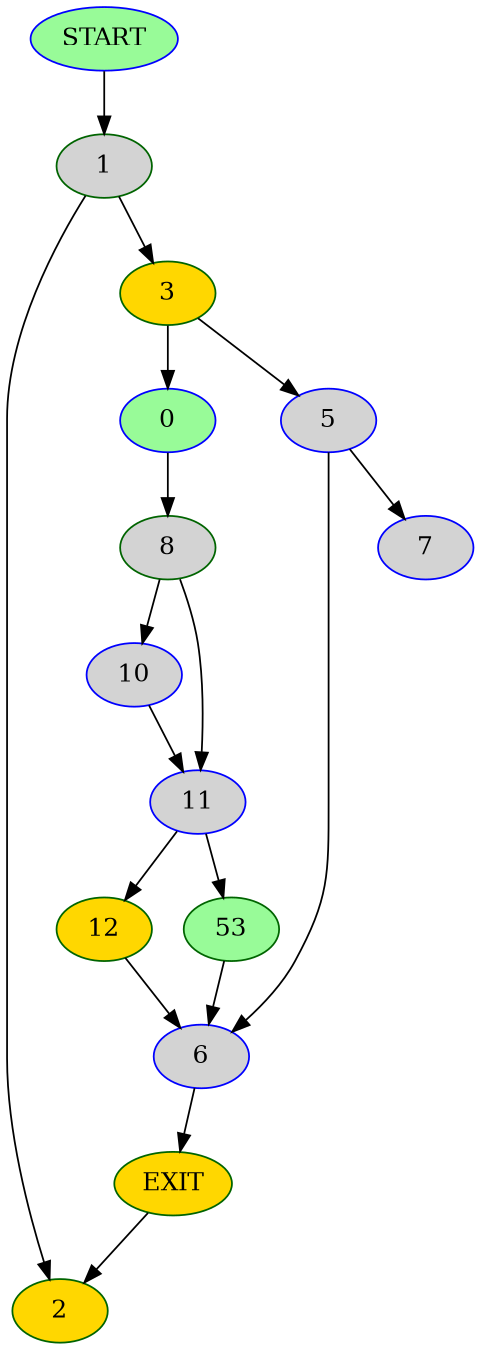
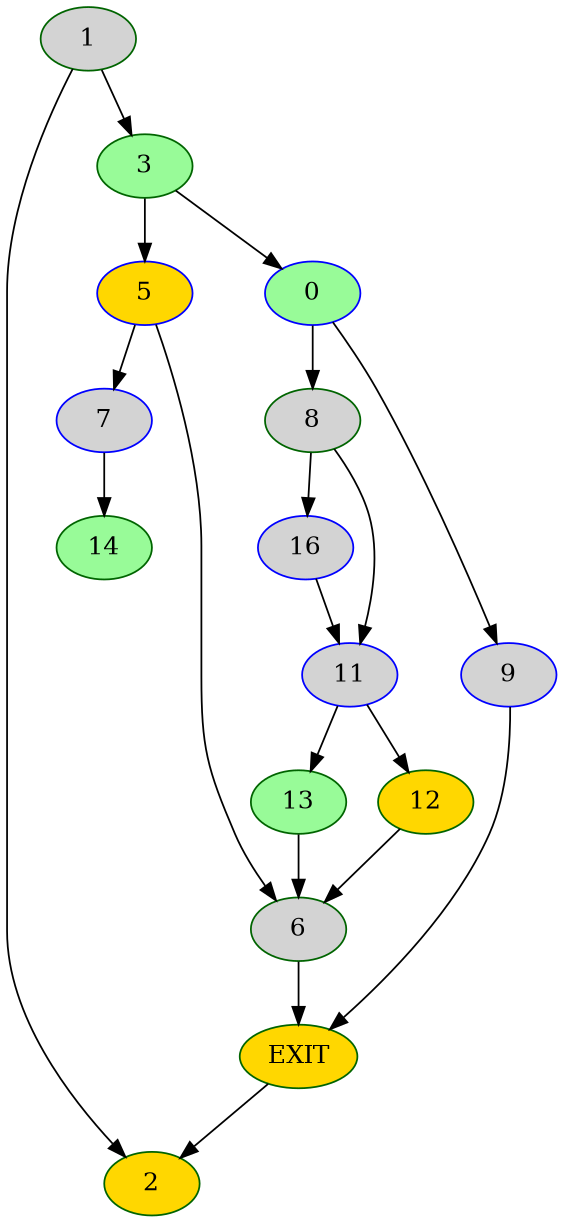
(104, 39) -> none
(168, 293) -> (145, 166)
(329, 420) -> (145, 293)
none -> (104, 548)
(134, 675) -> (306, 548)
none -> (509, 675)
(231, 929) -> (299, 802)
(201, 1056) -> (299, 929)
